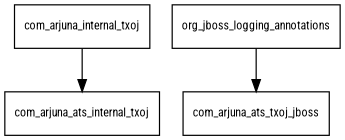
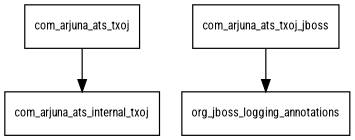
(82, 27) -> (82, 27)
(256, 64) -> (266, 64)
